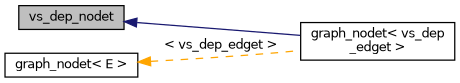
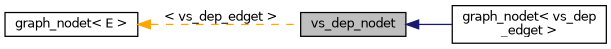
(226, 57) -> (226, 24)
